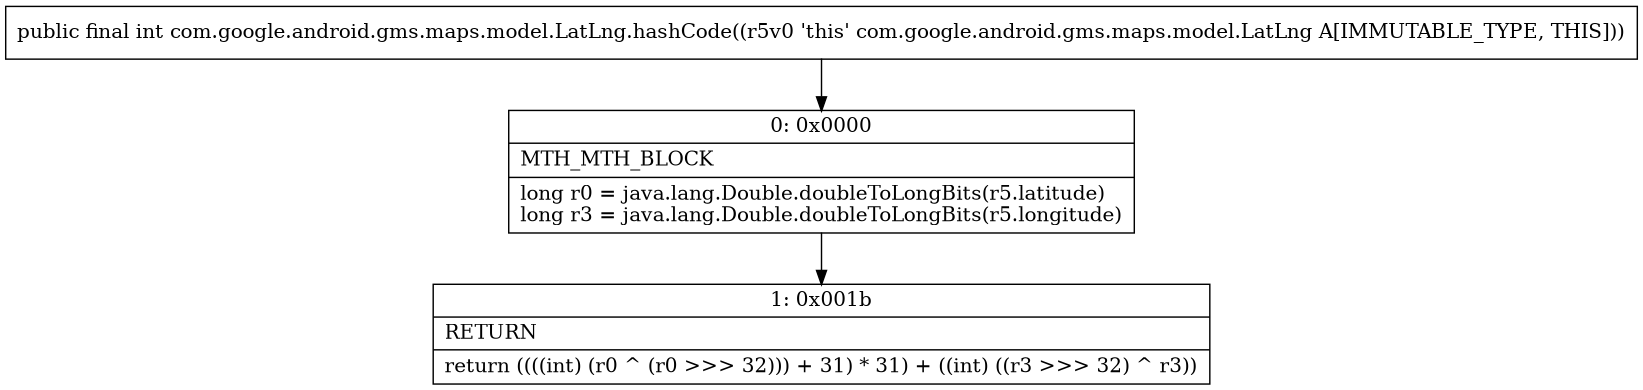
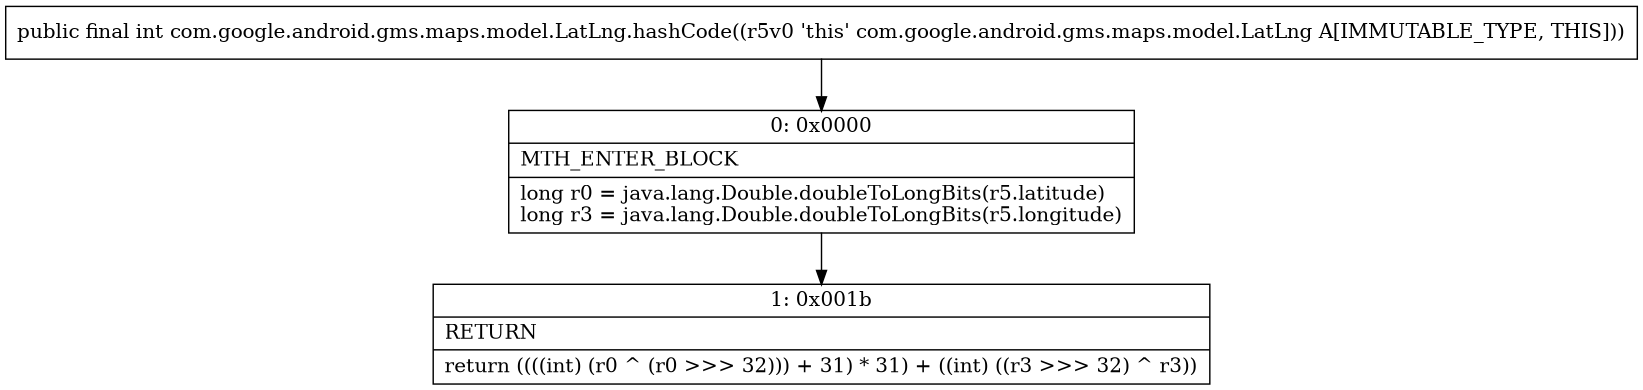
(617, 160) -> (630, 160)
